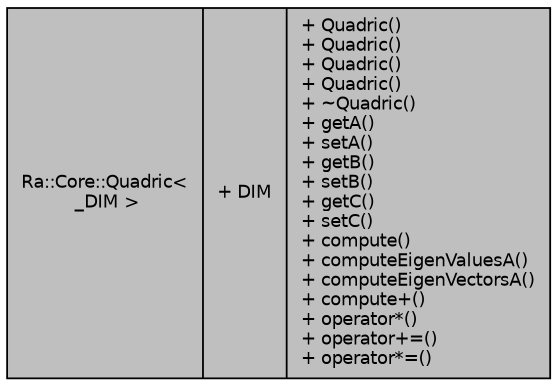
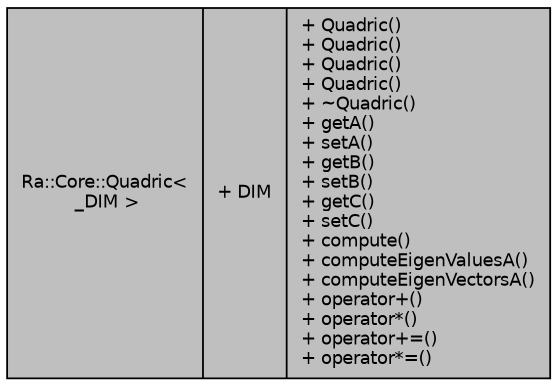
(363, 300) -> (362, 300)
